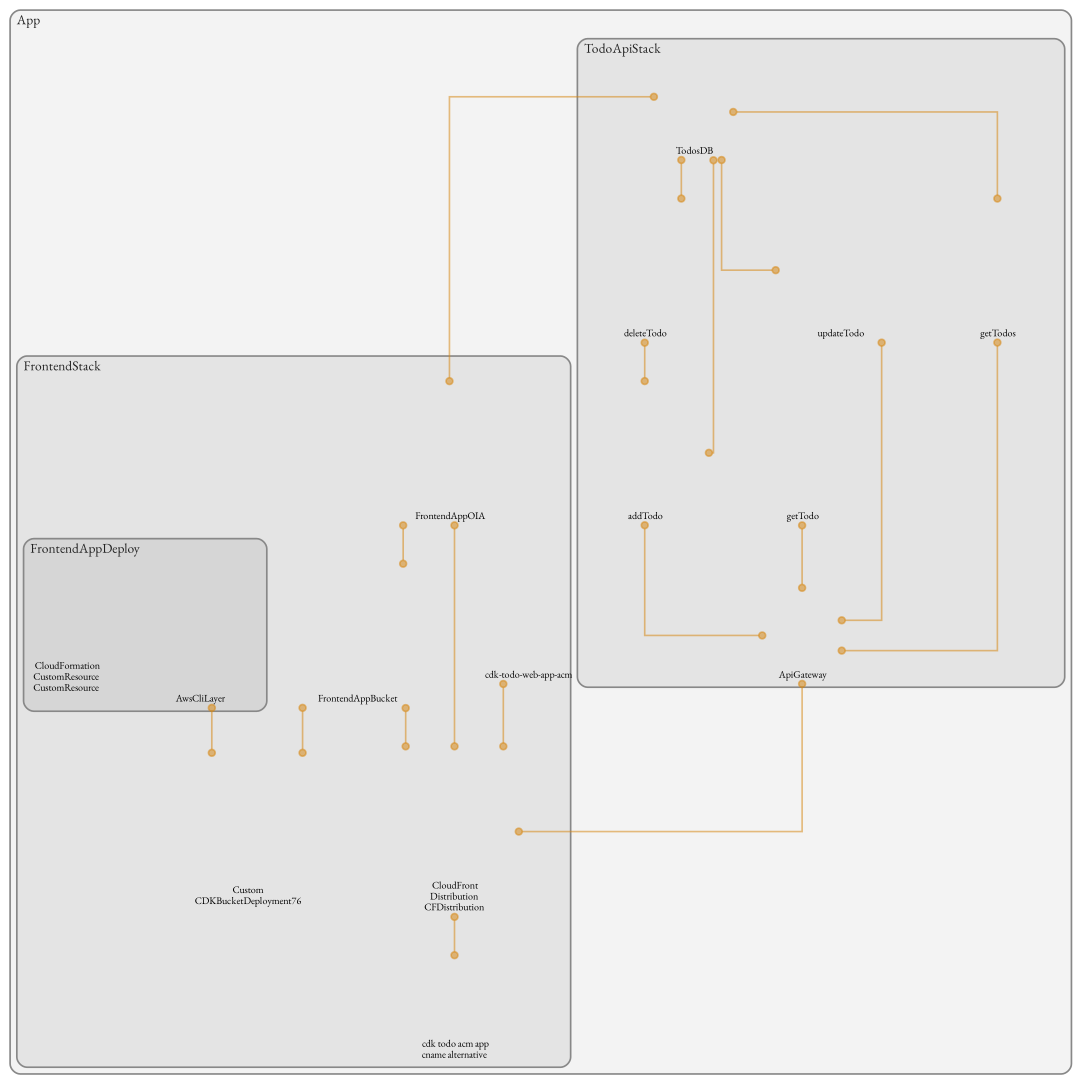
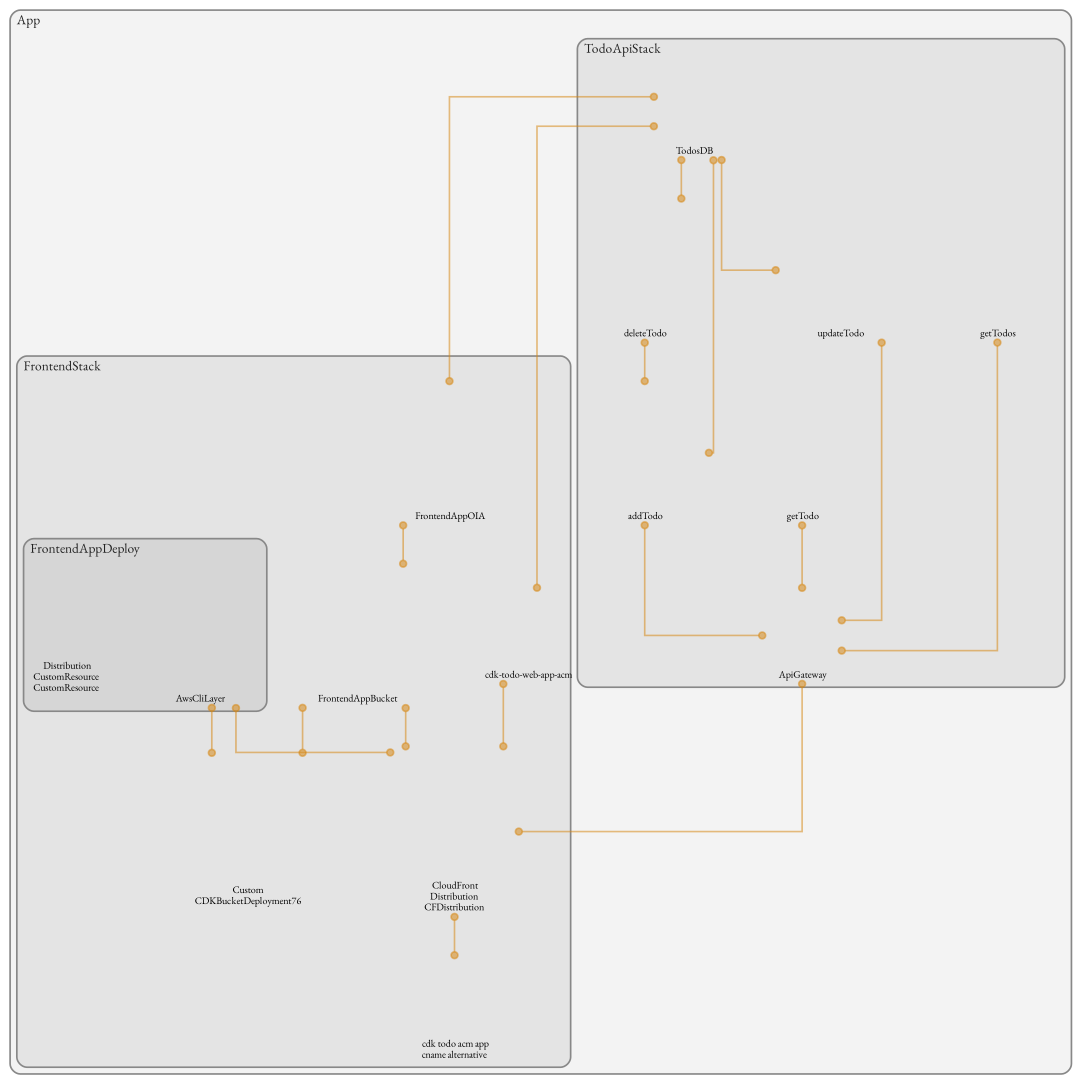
(909, 112) -> (537, 299)
(66, 636) -> (66, 636)
(454, 636) -> (291, 752)
